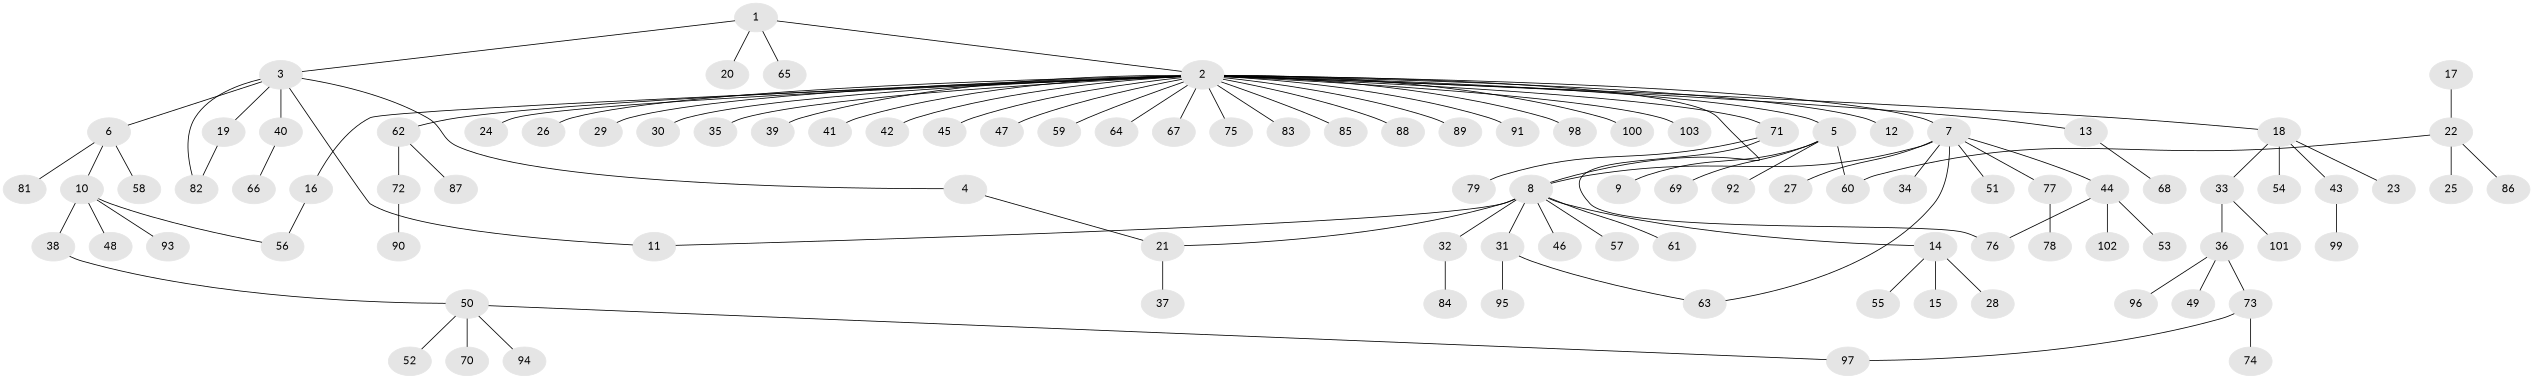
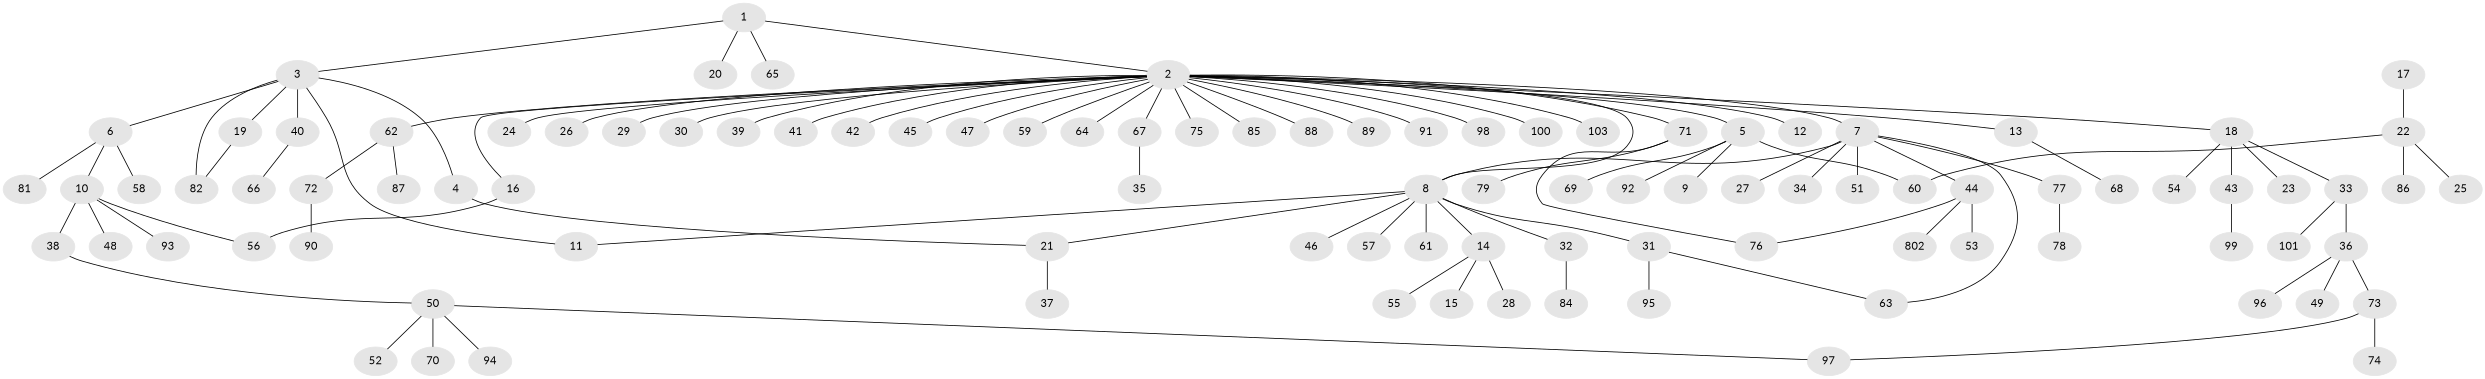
(843, 102) -> (1140, 161)
(1288, 132) -> none
(2107, 247) -> (1915, 247)
